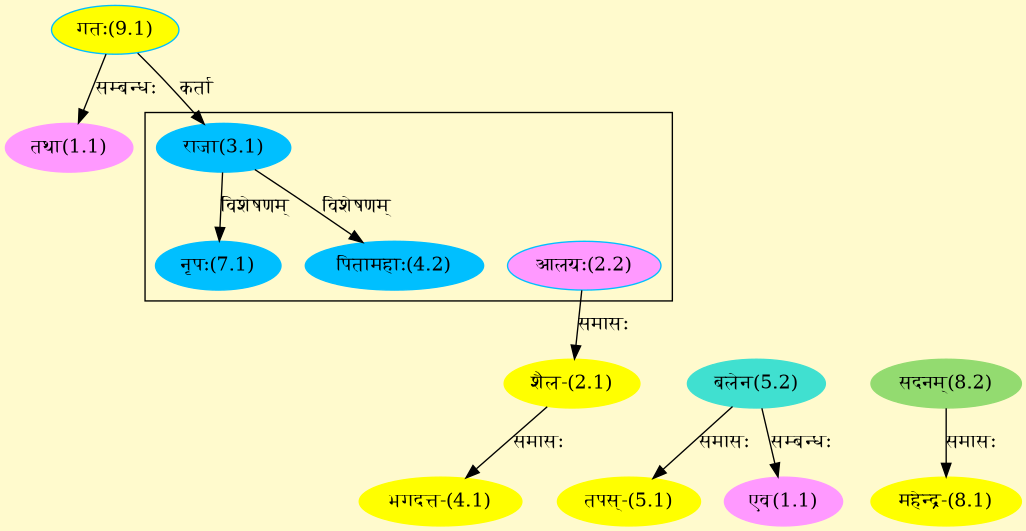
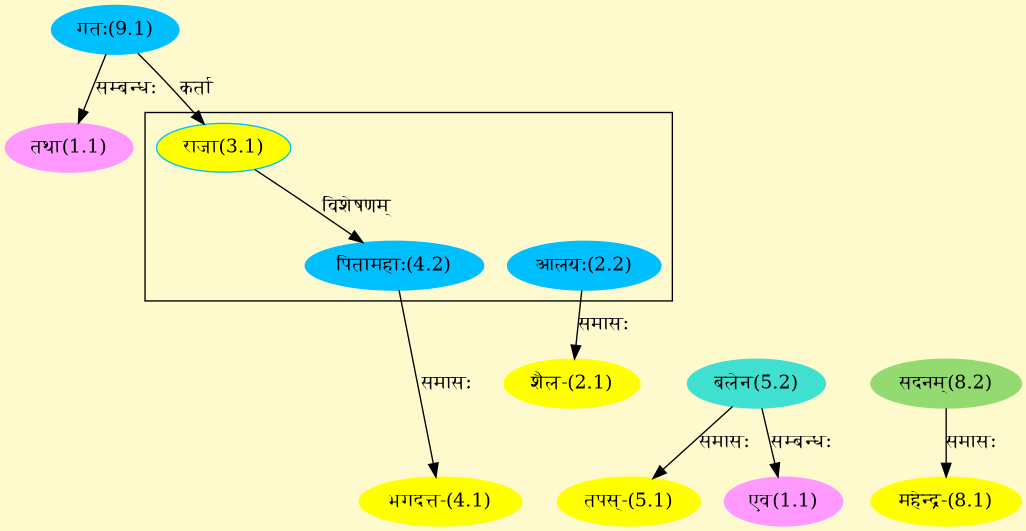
(115, 30) -> (115, 30)
(224, 148) -> (224, 148)
(218, 266) -> none
(584, 266) -> (584, 266)
(512, 438) -> (416, 377)
